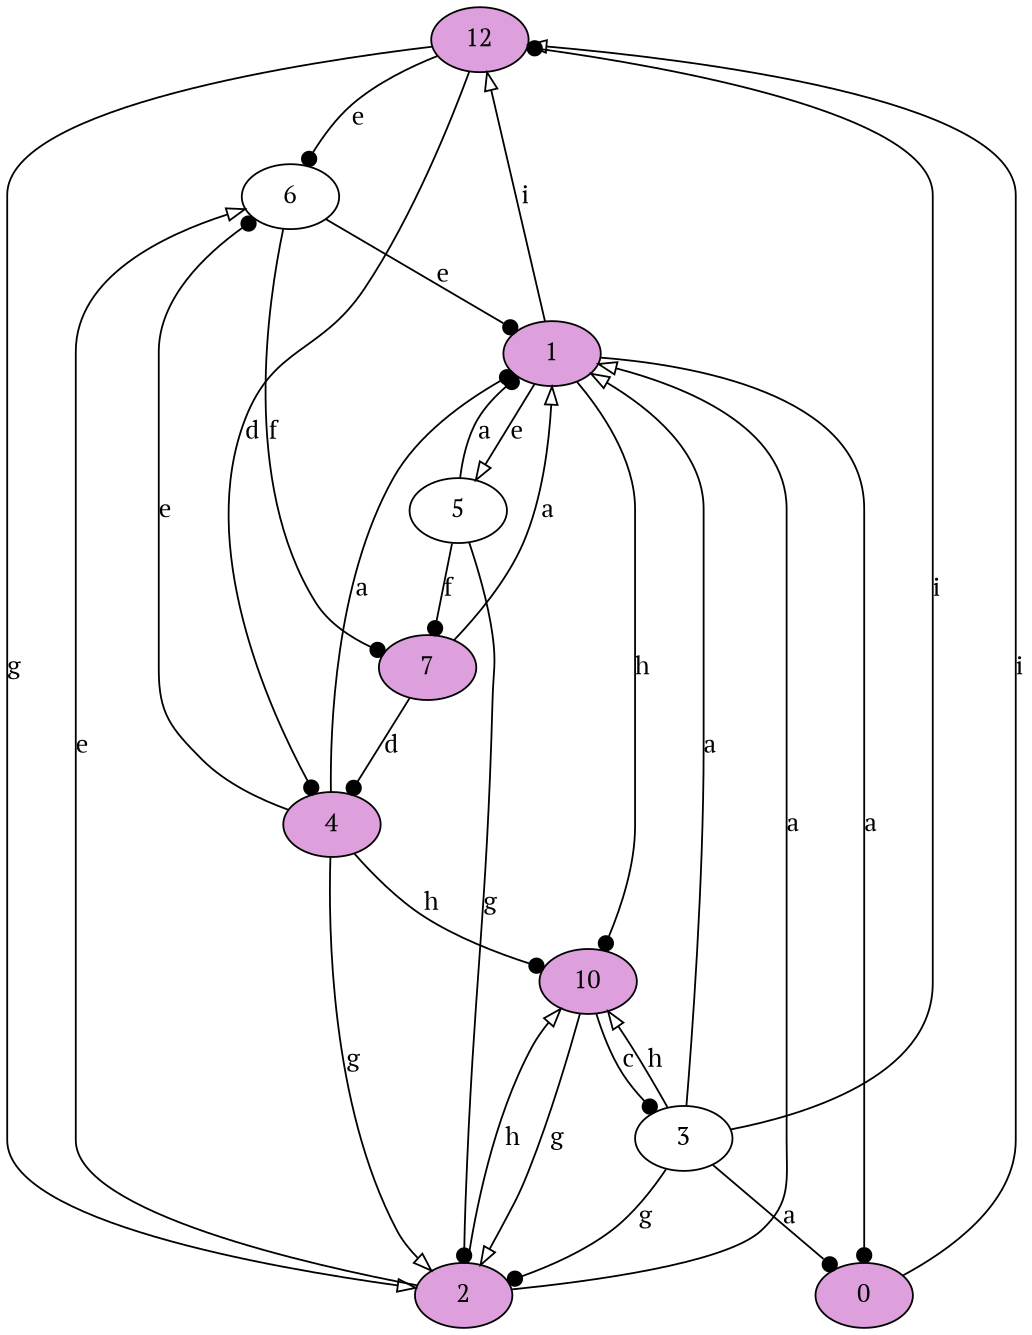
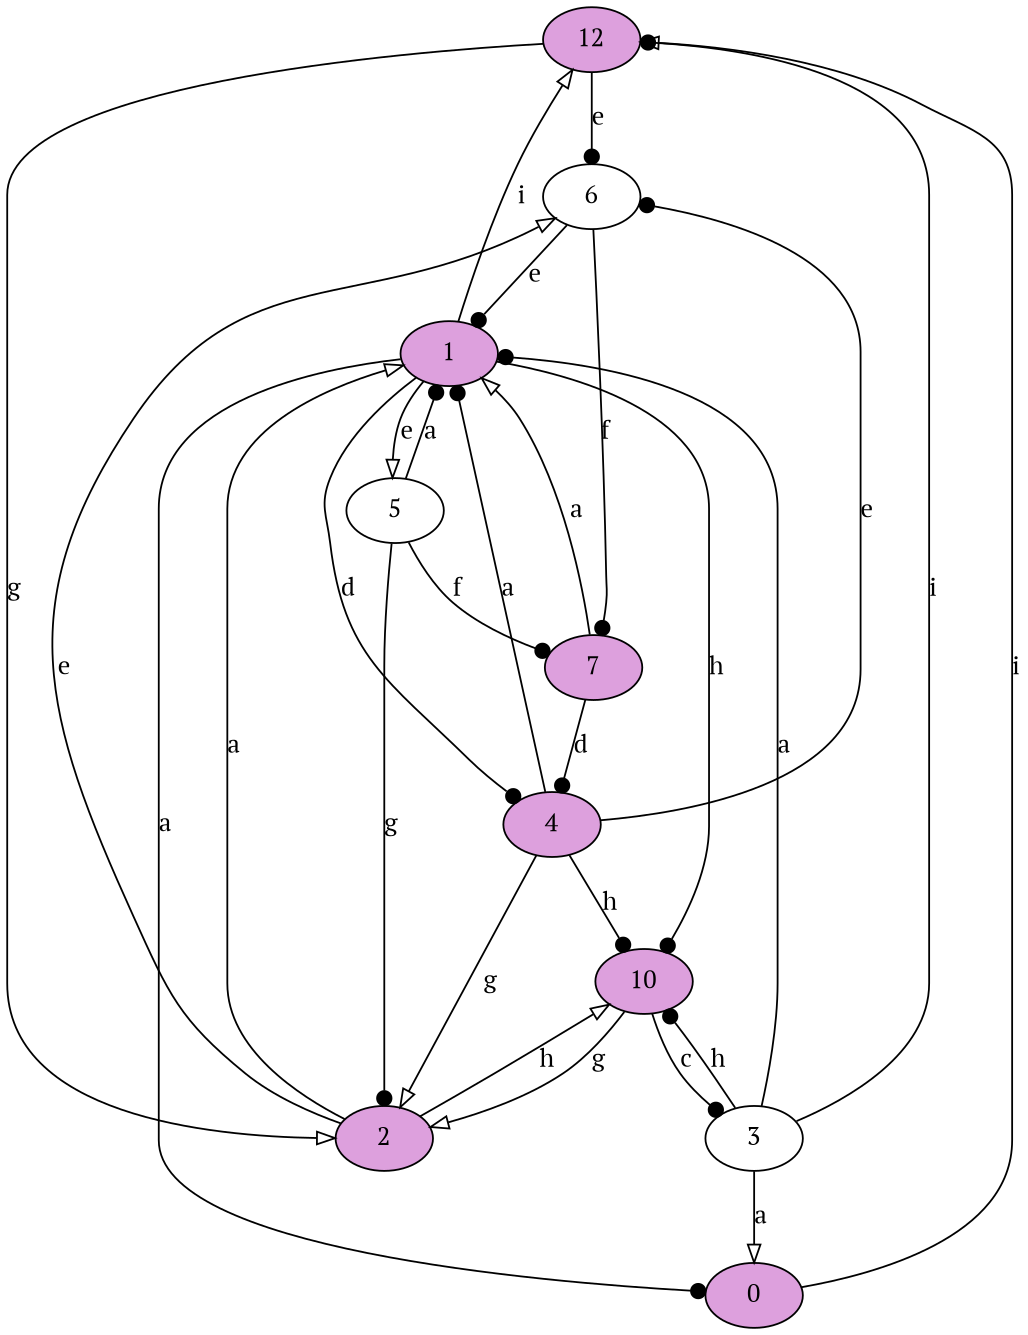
(254, 400) -> (342, 599)
(704, 725) -> (778, 642)
(644, 1066) -> (706, 1065)
(763, 1207) -> (754, 1208)
(604, 1236) -> none
